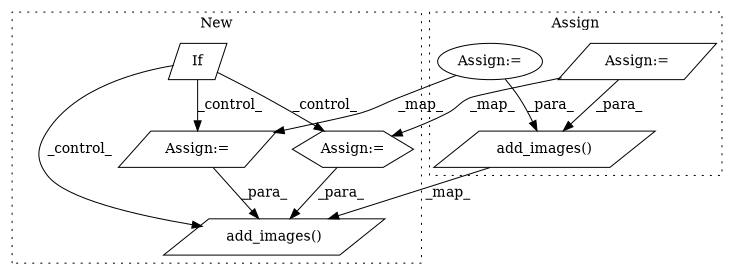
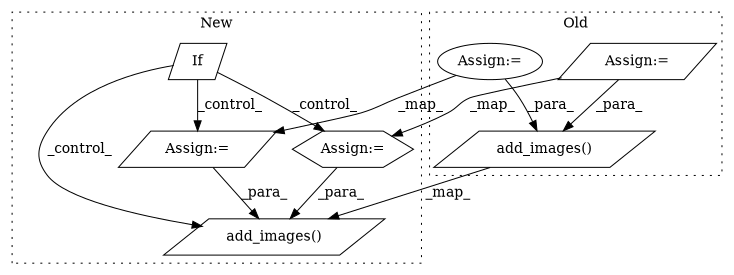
(576, 24) -> (576, 24)
